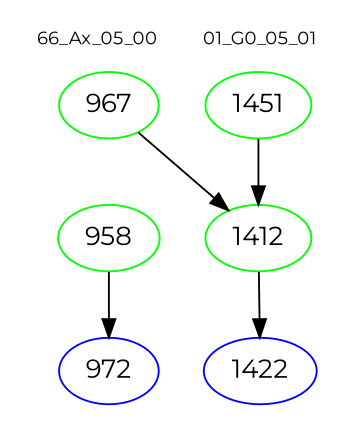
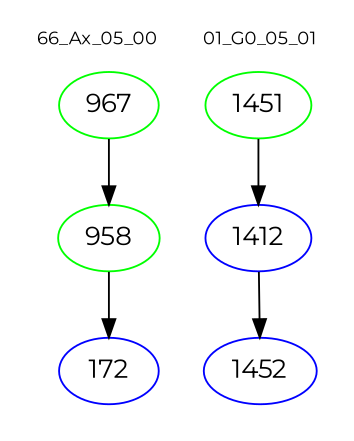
(161, 152) -> (109, 163)
(258, 238) -> (258, 238)
(109, 371) -> (109, 371)
(260, 371) -> (260, 371)
